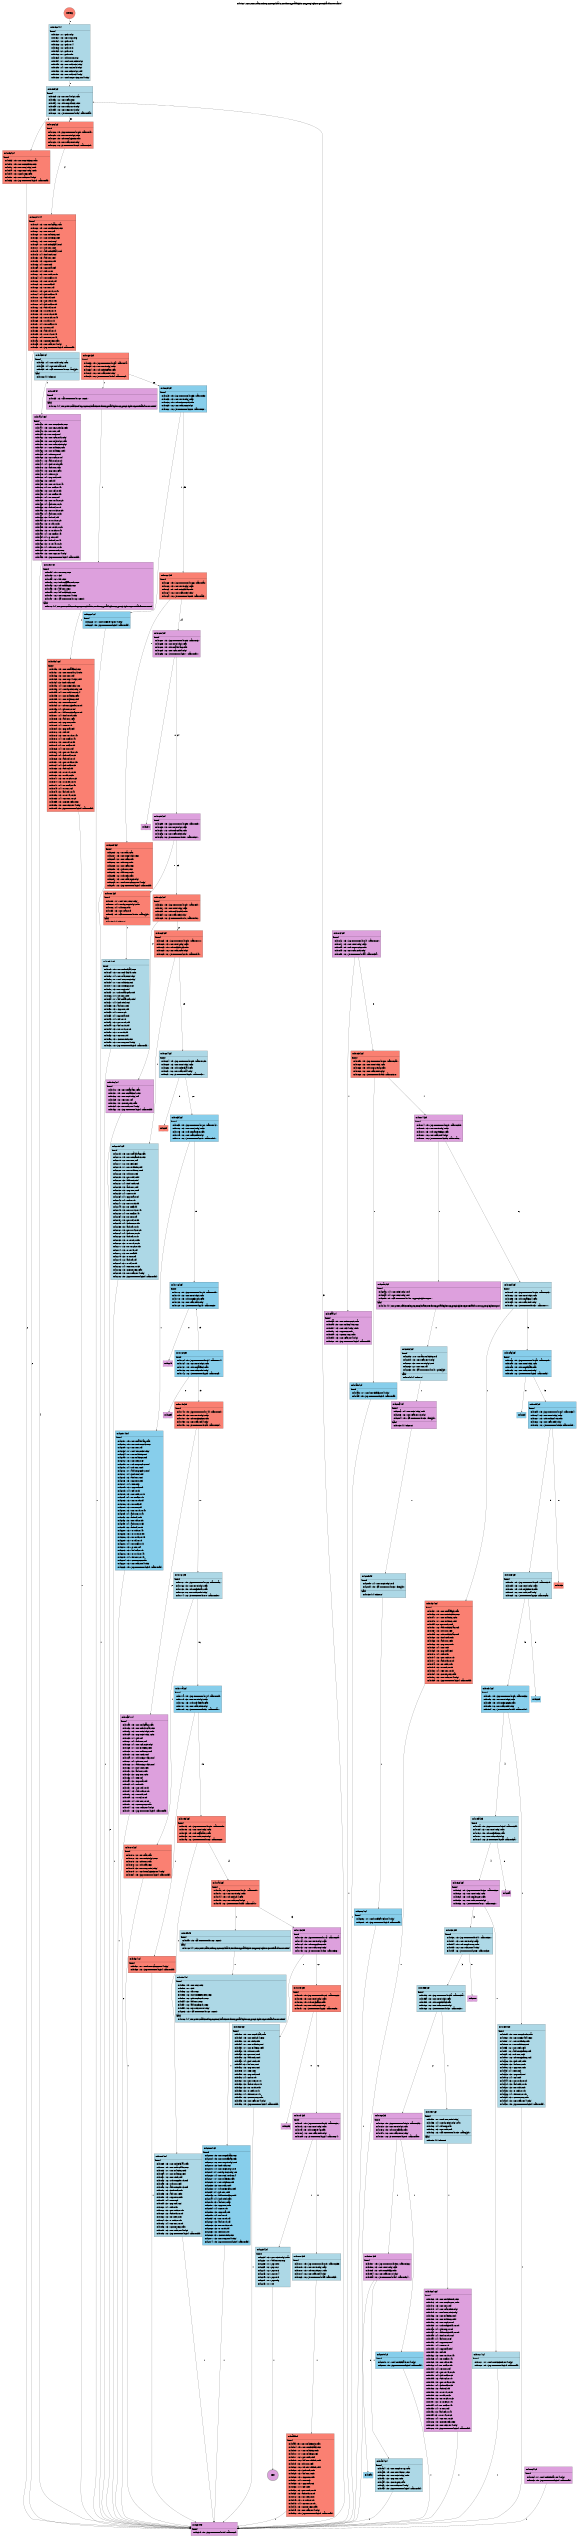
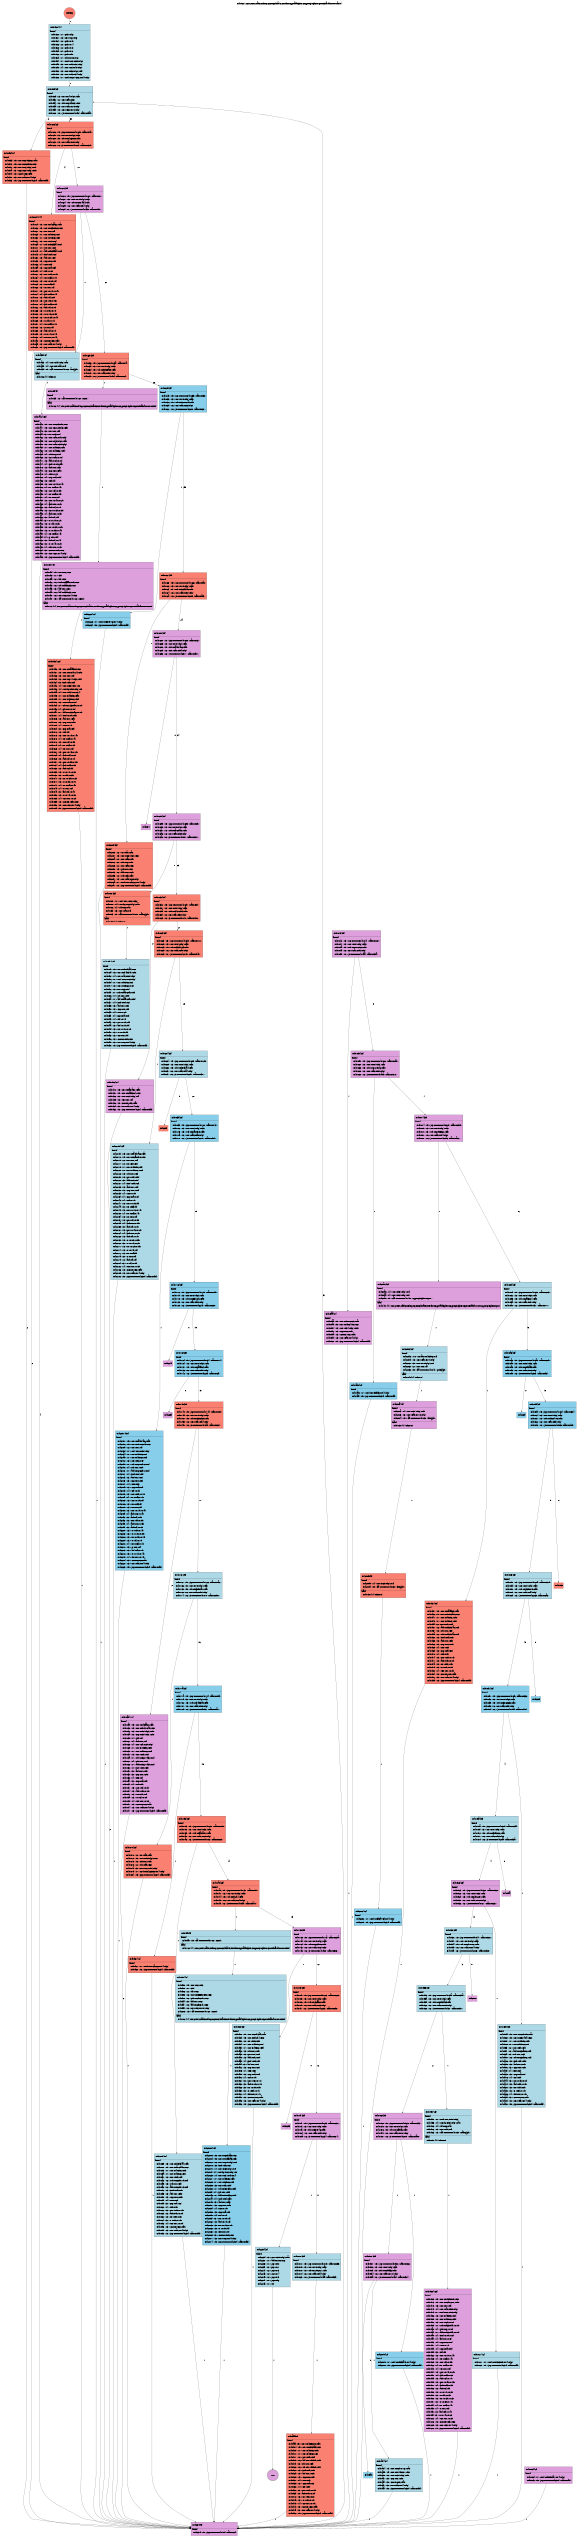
none -> (79, 199)
(375, 1064) -> (375, 1064)
(198, 1330) -> (193, 1329)
(383, 1586) -> (383, 1586)
(273, 2475) -> (273, 2475)
